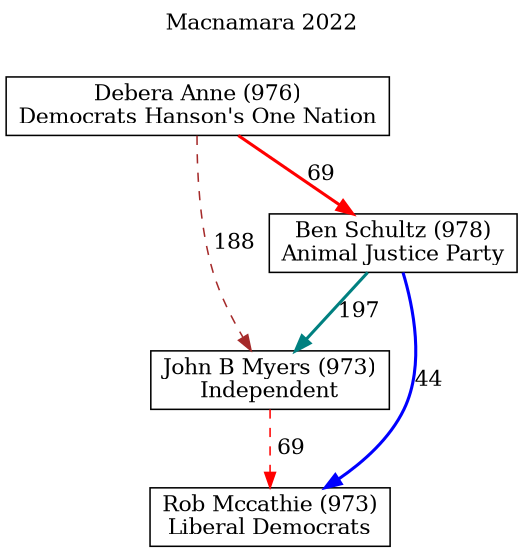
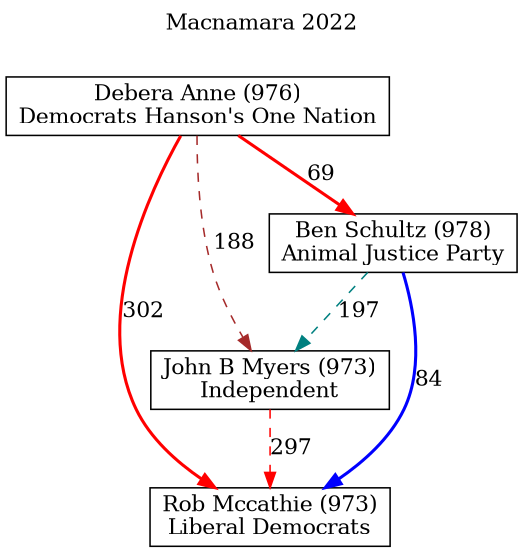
(337, 306) -> (337, 306)
none -> (121, 316)
(429, 380) -> (429, 380)
(292, 449) -> (292, 449)
